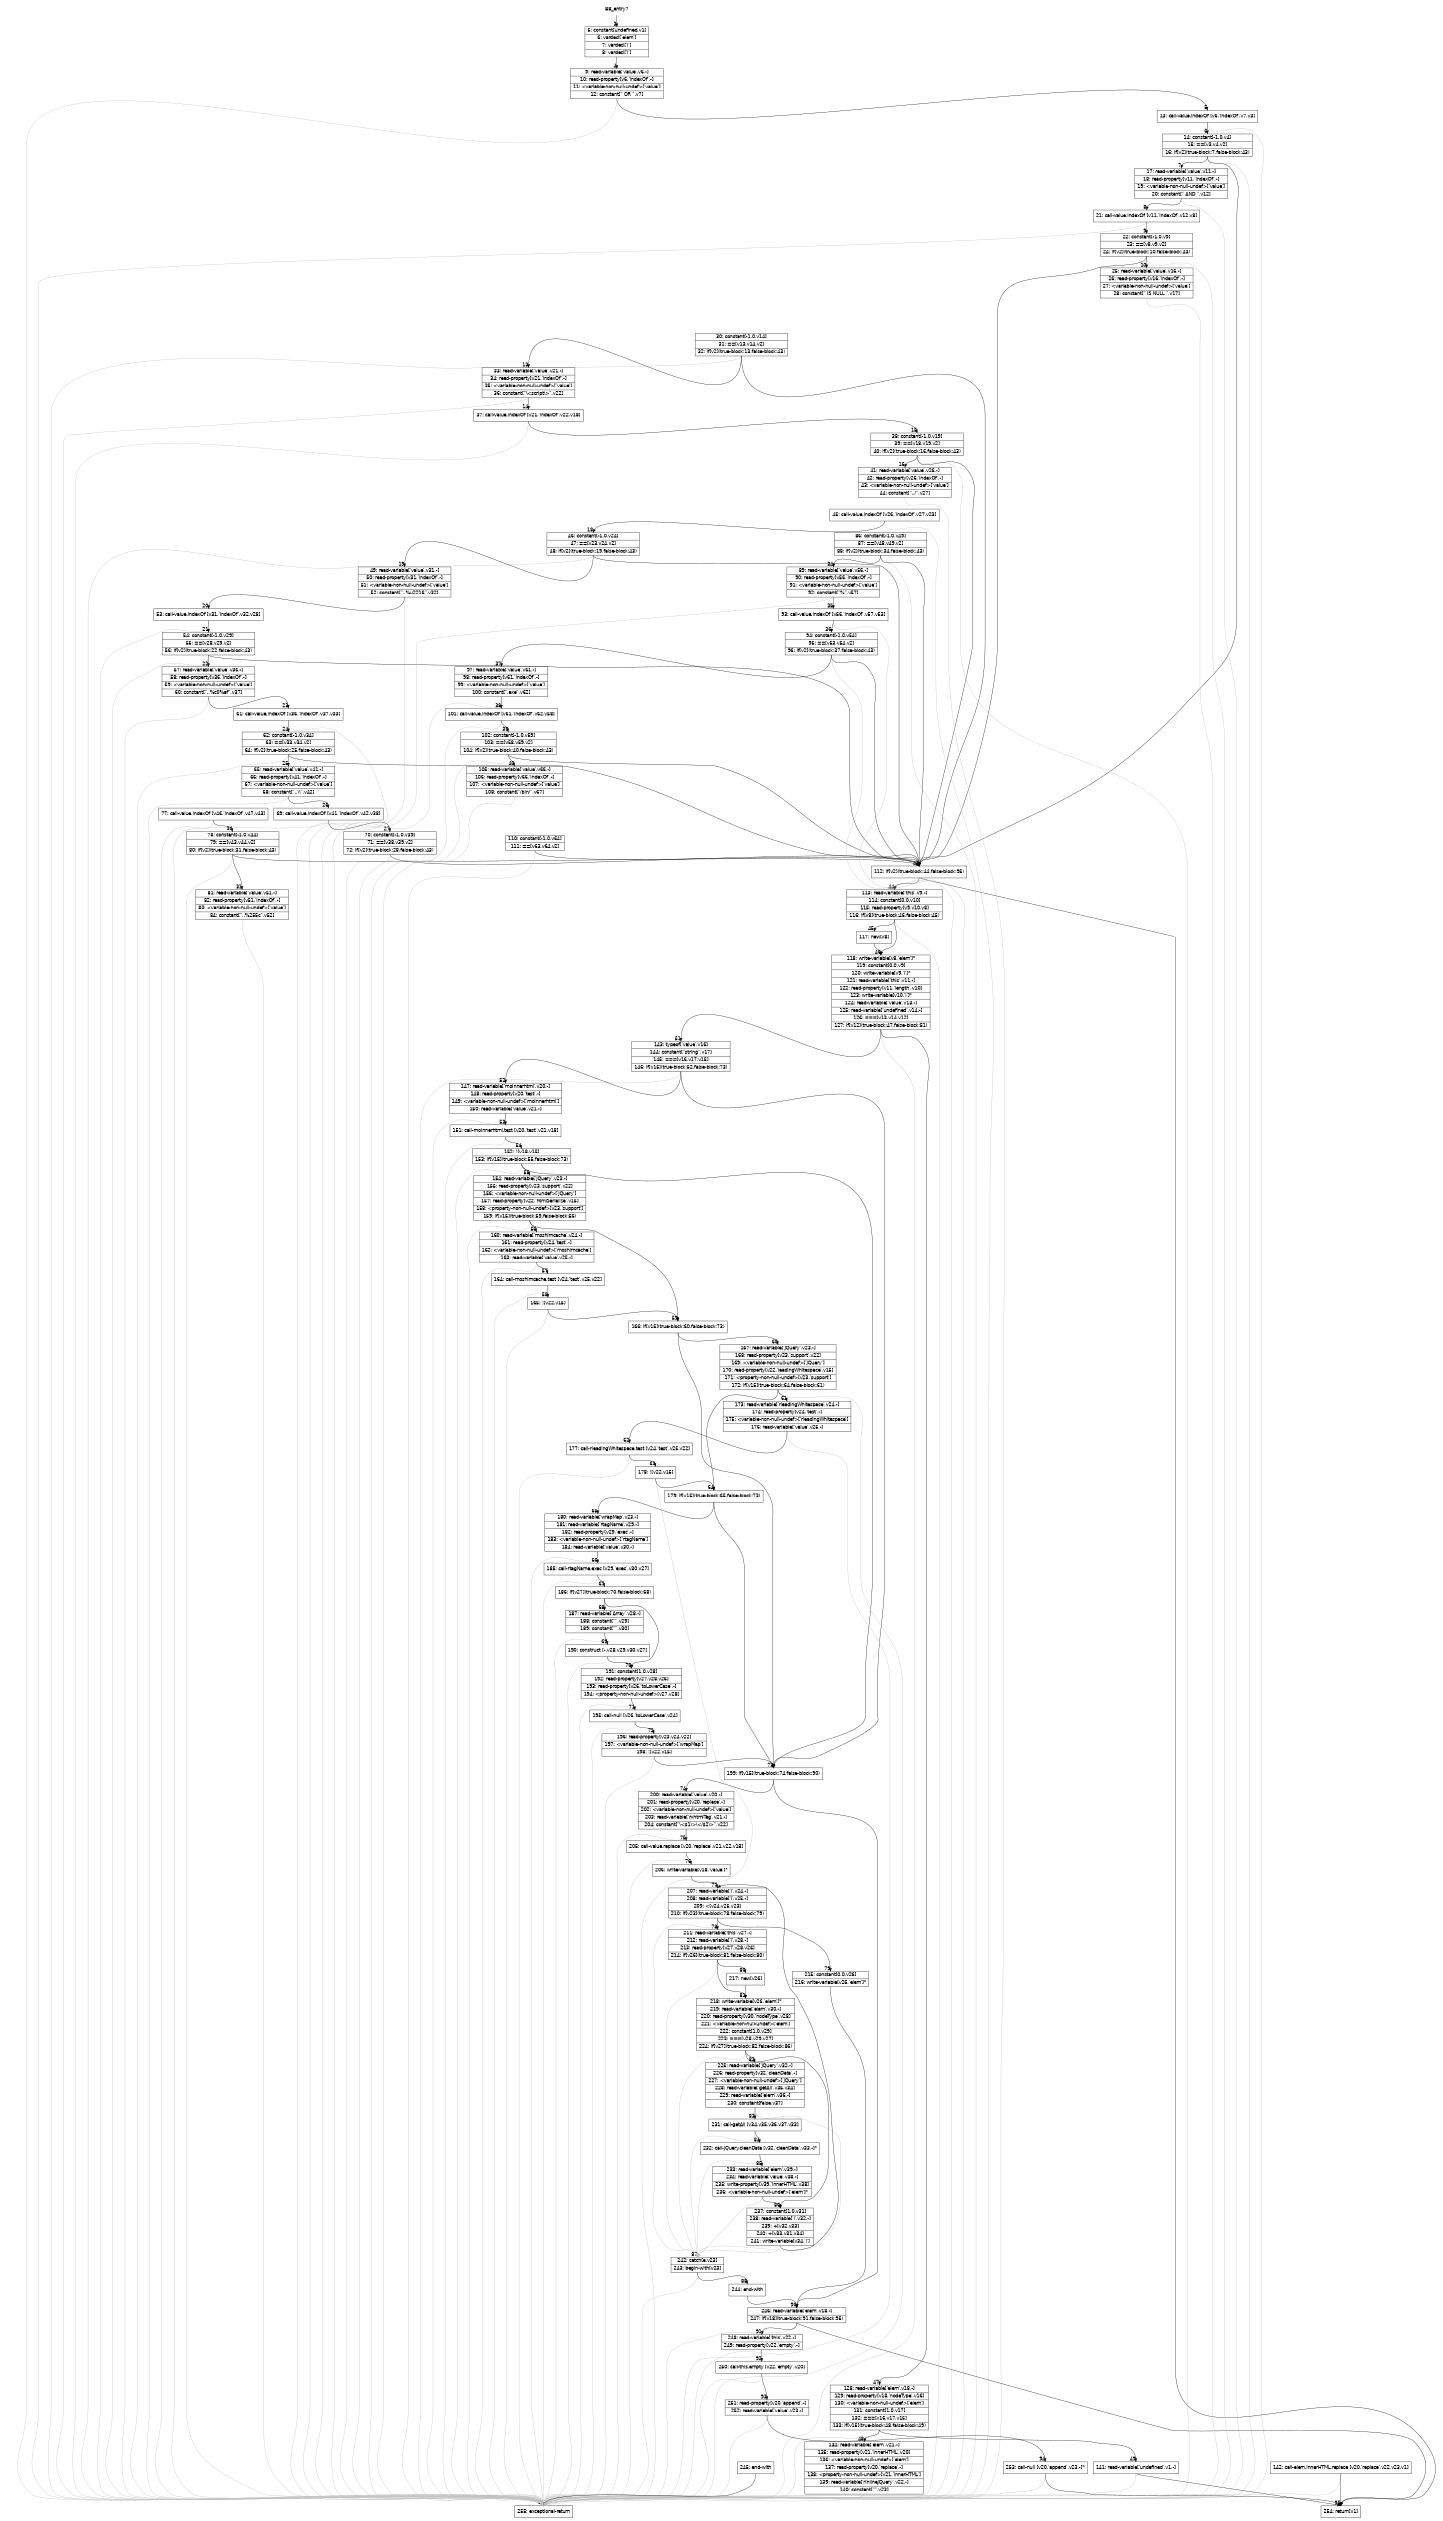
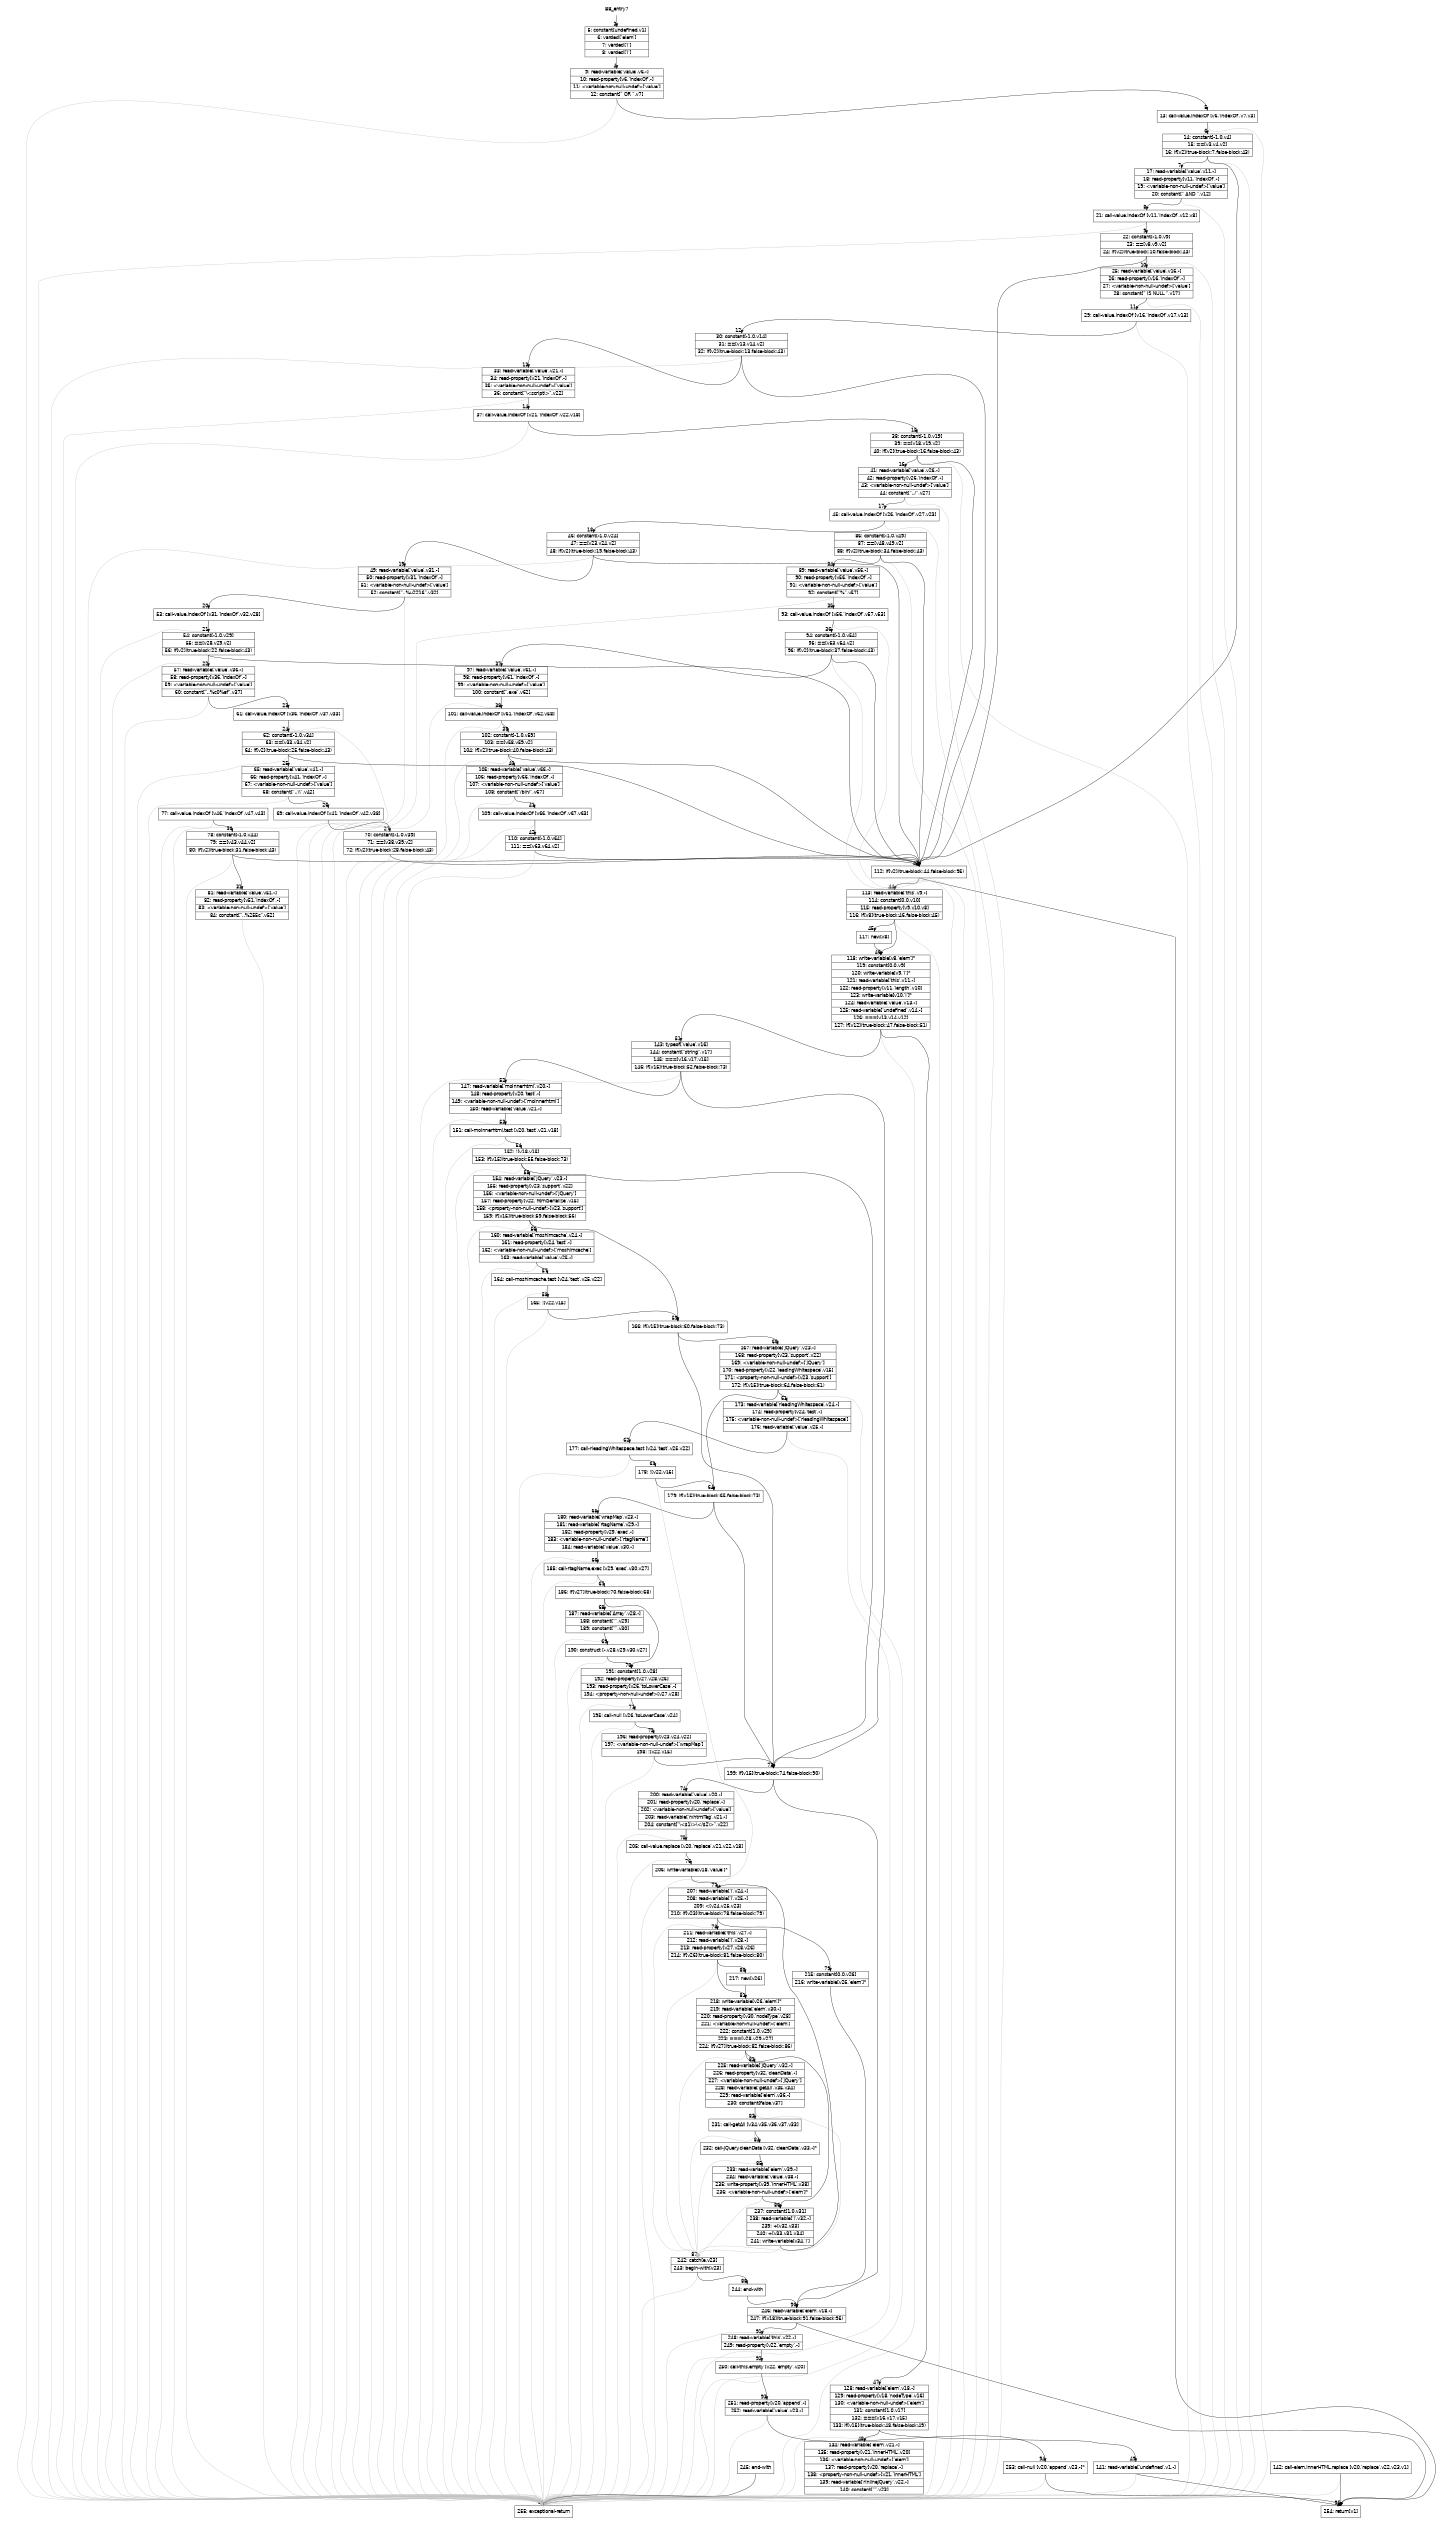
none -> (1136, 316)
none -> (896, 503)
none -> (535, 814)
